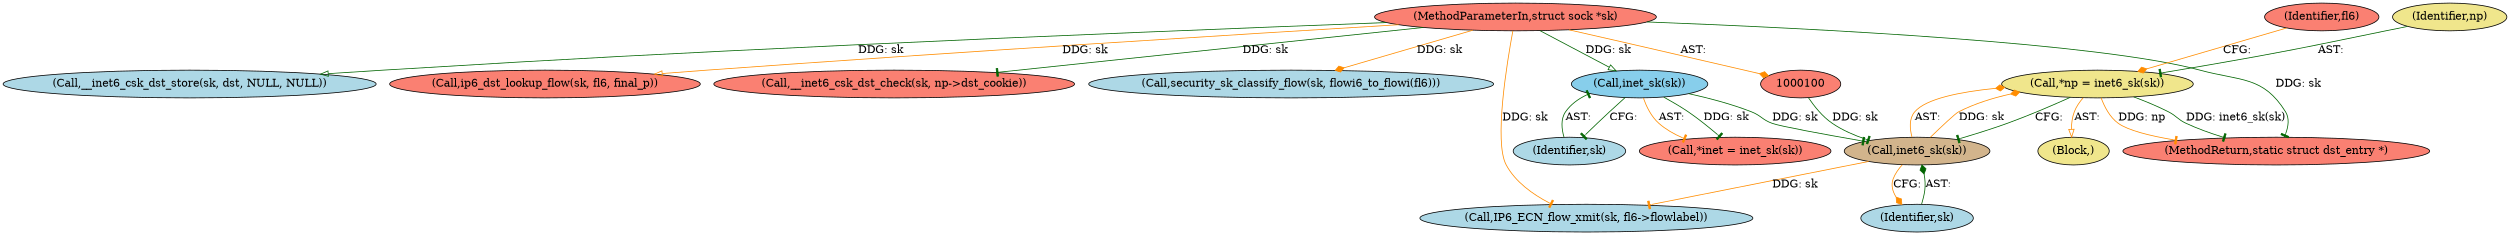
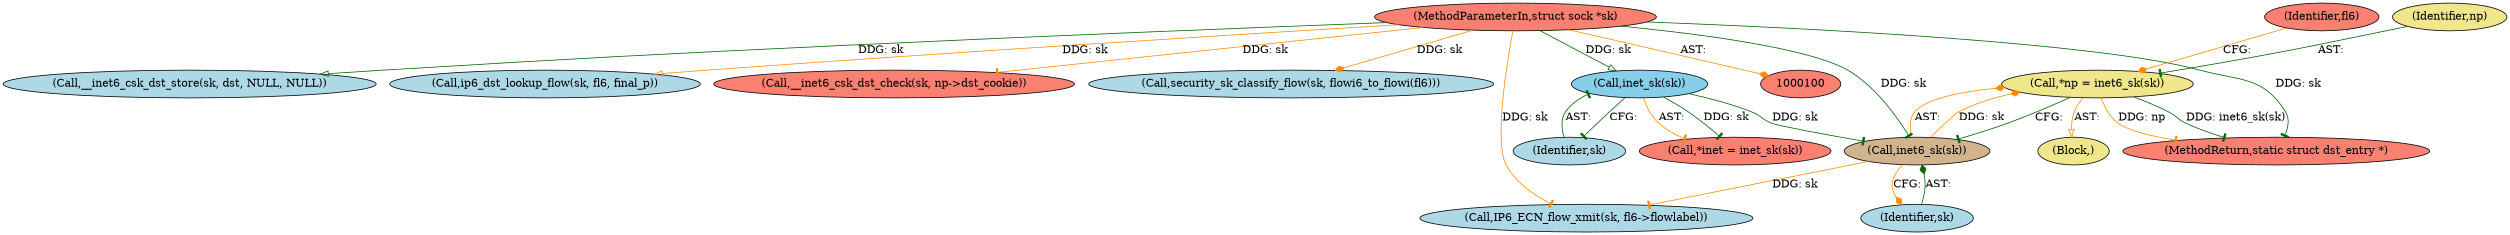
(1211, 50) -> (1211, 50)
(545, 84) -> (545, 84)
(1833, 124) -> (1779, 48)
